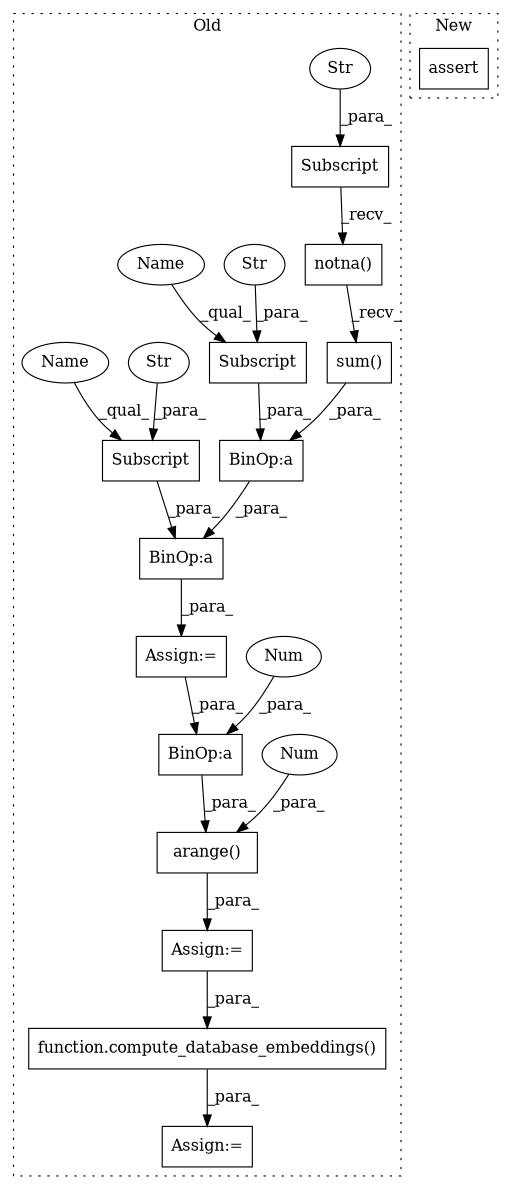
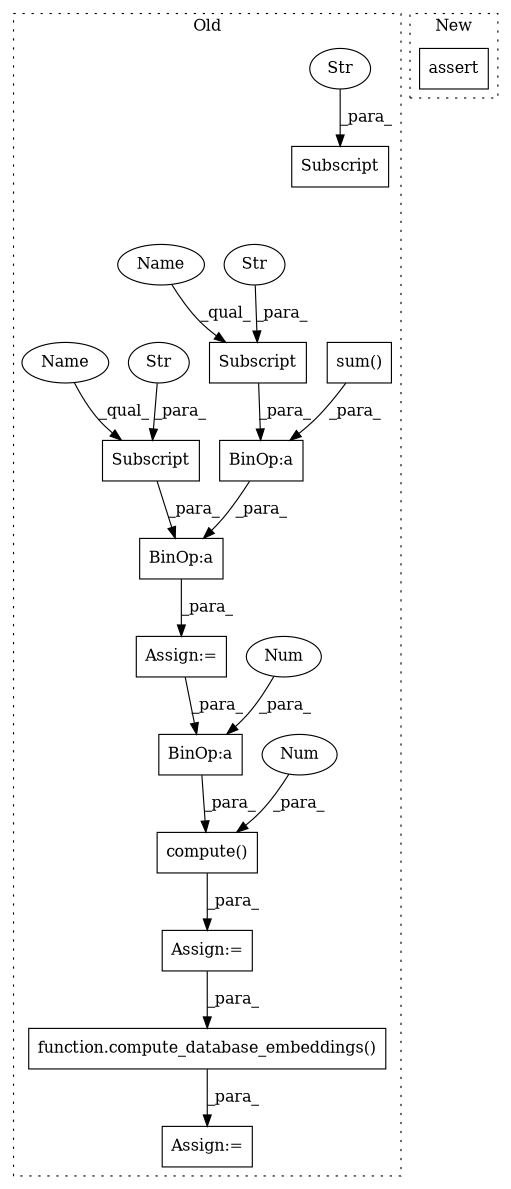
(344, 265) -> none
(207, 853) -> (207, 853)
